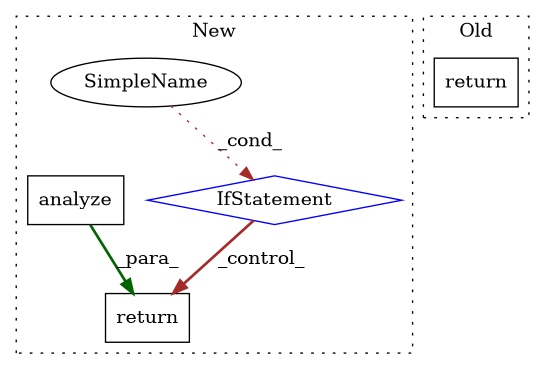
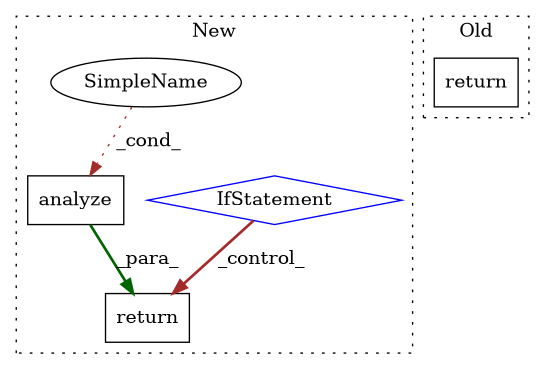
(207, 138) -> (115, 135)
